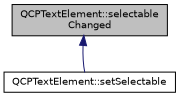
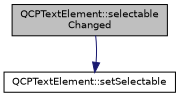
(83, 59) -> (97, 49)
